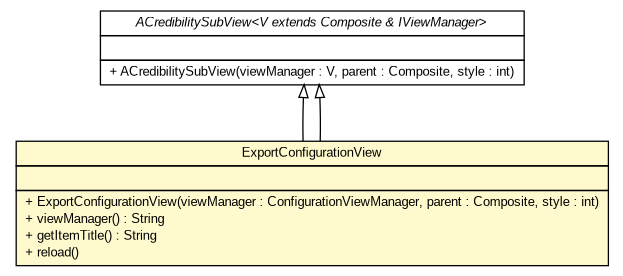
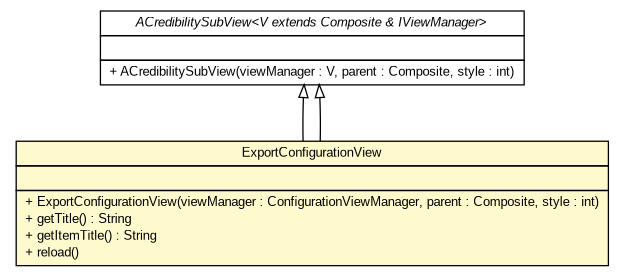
(95, 219) -> (78, 219)
